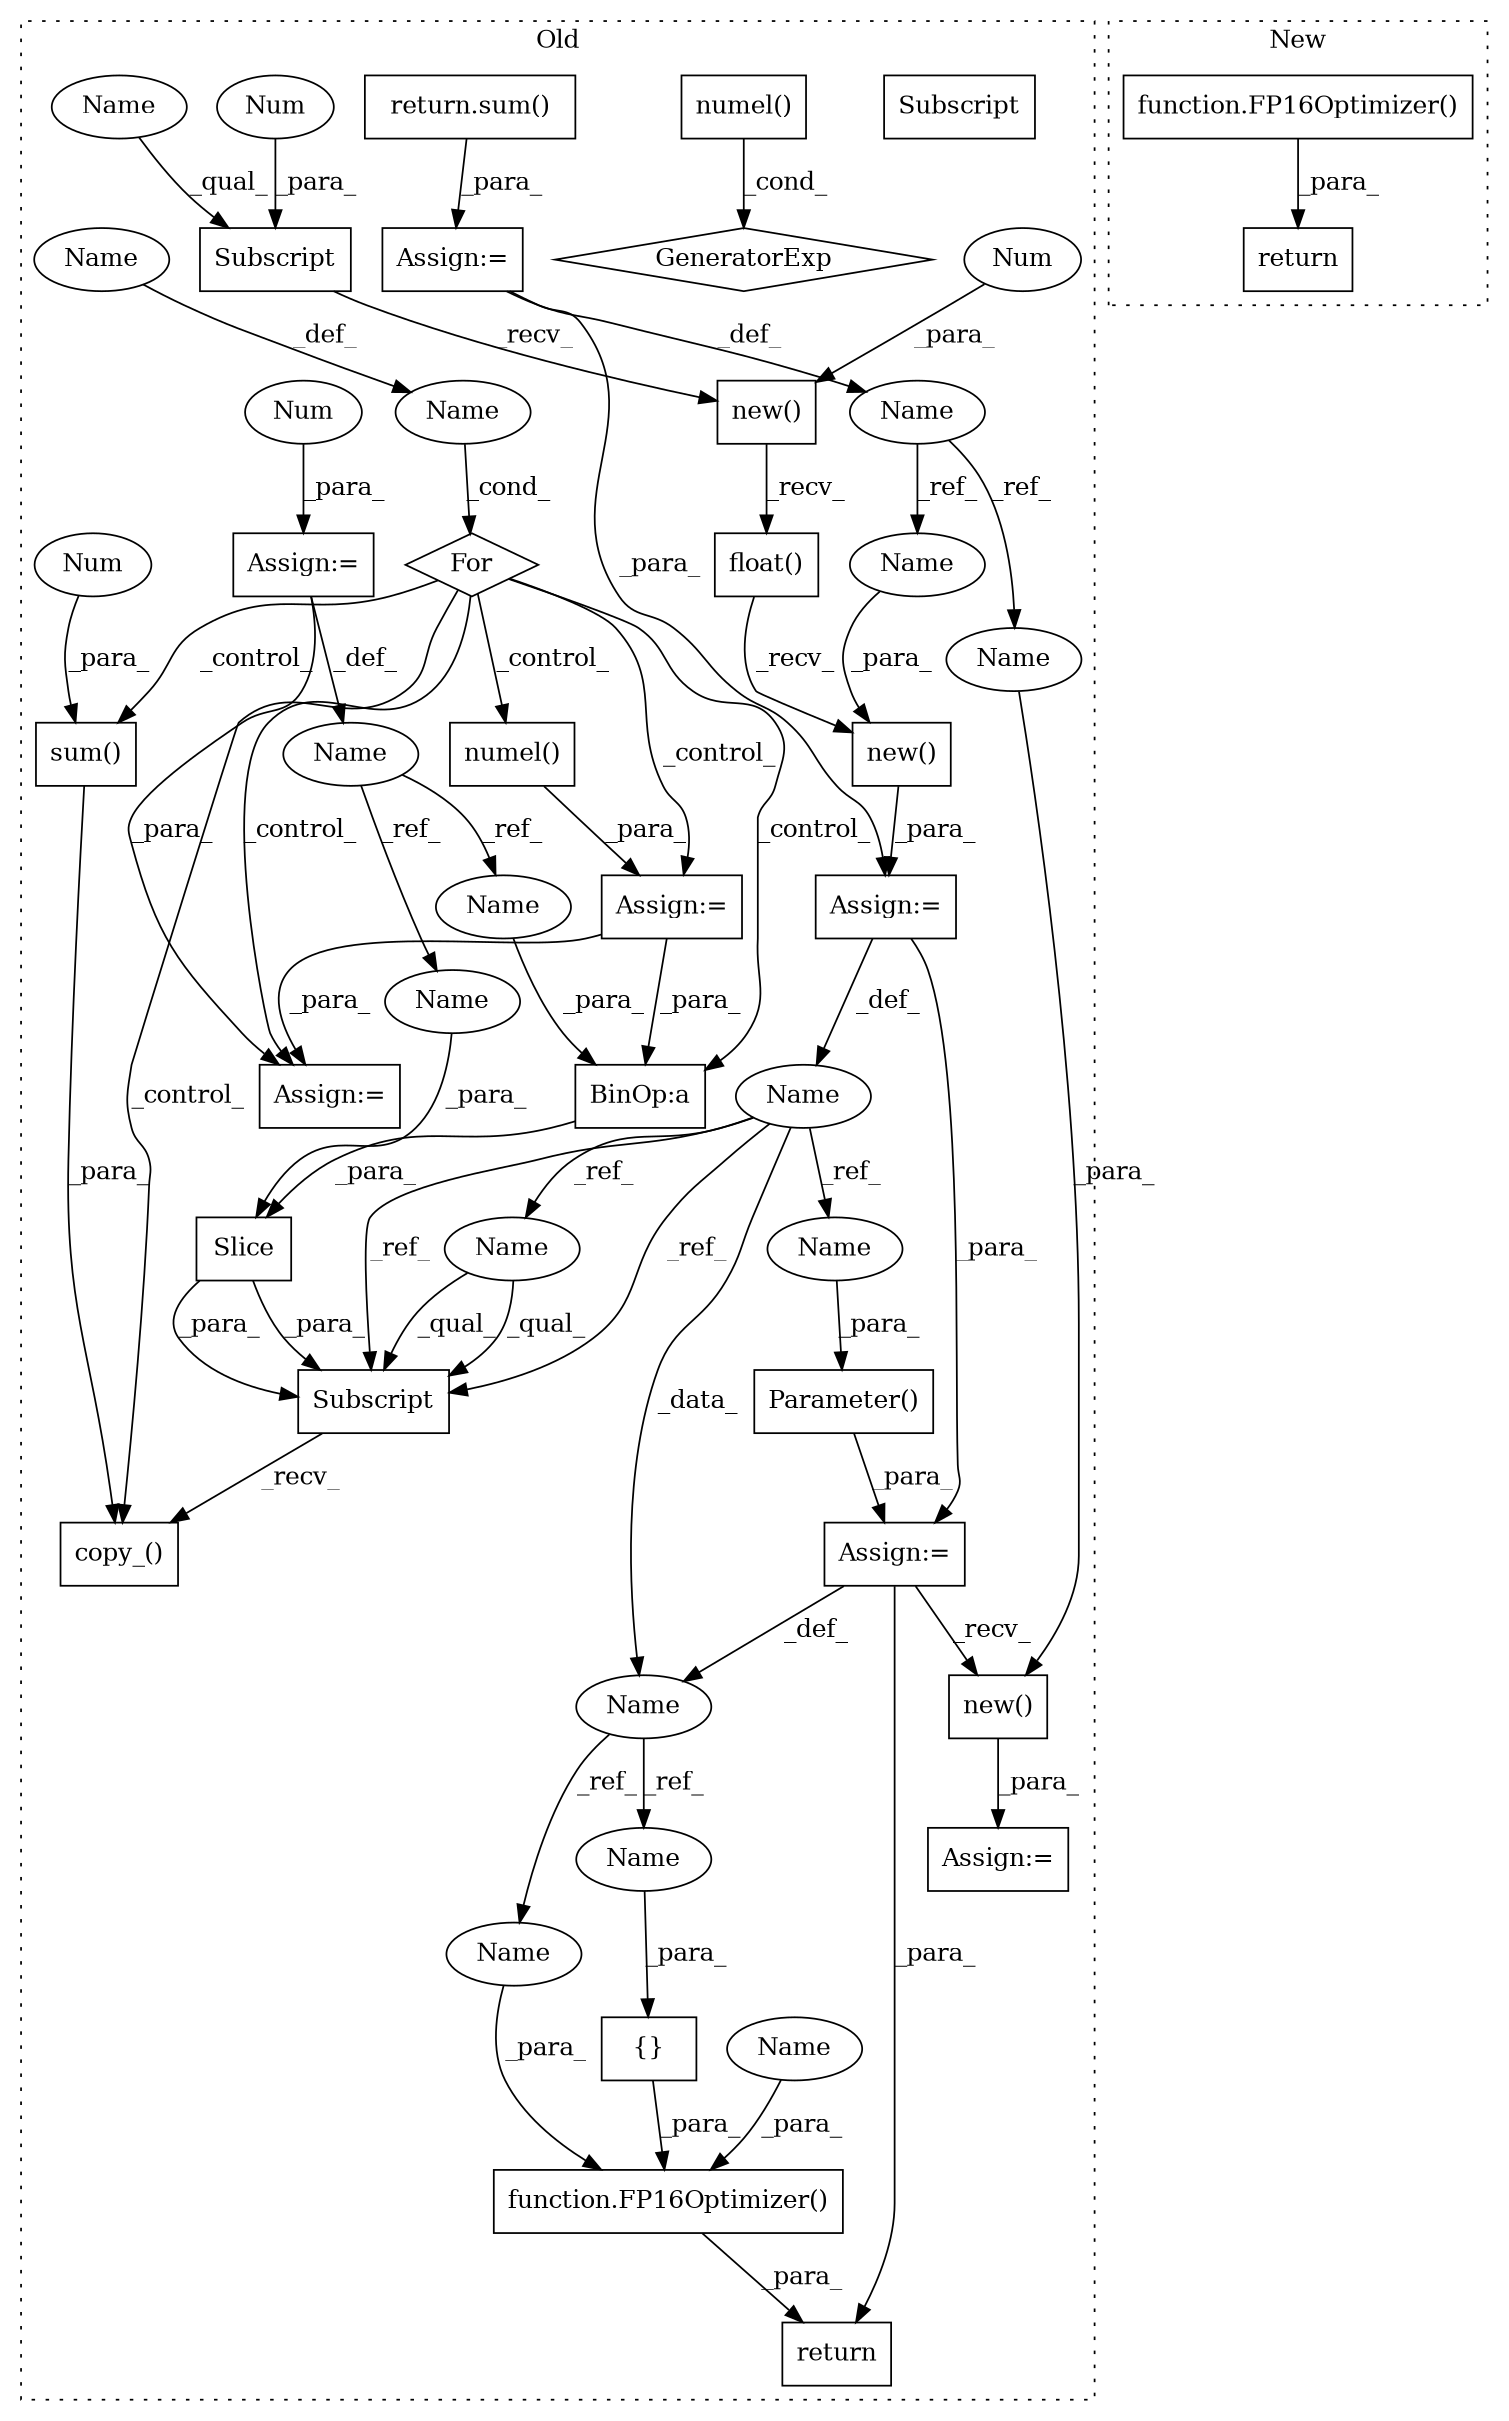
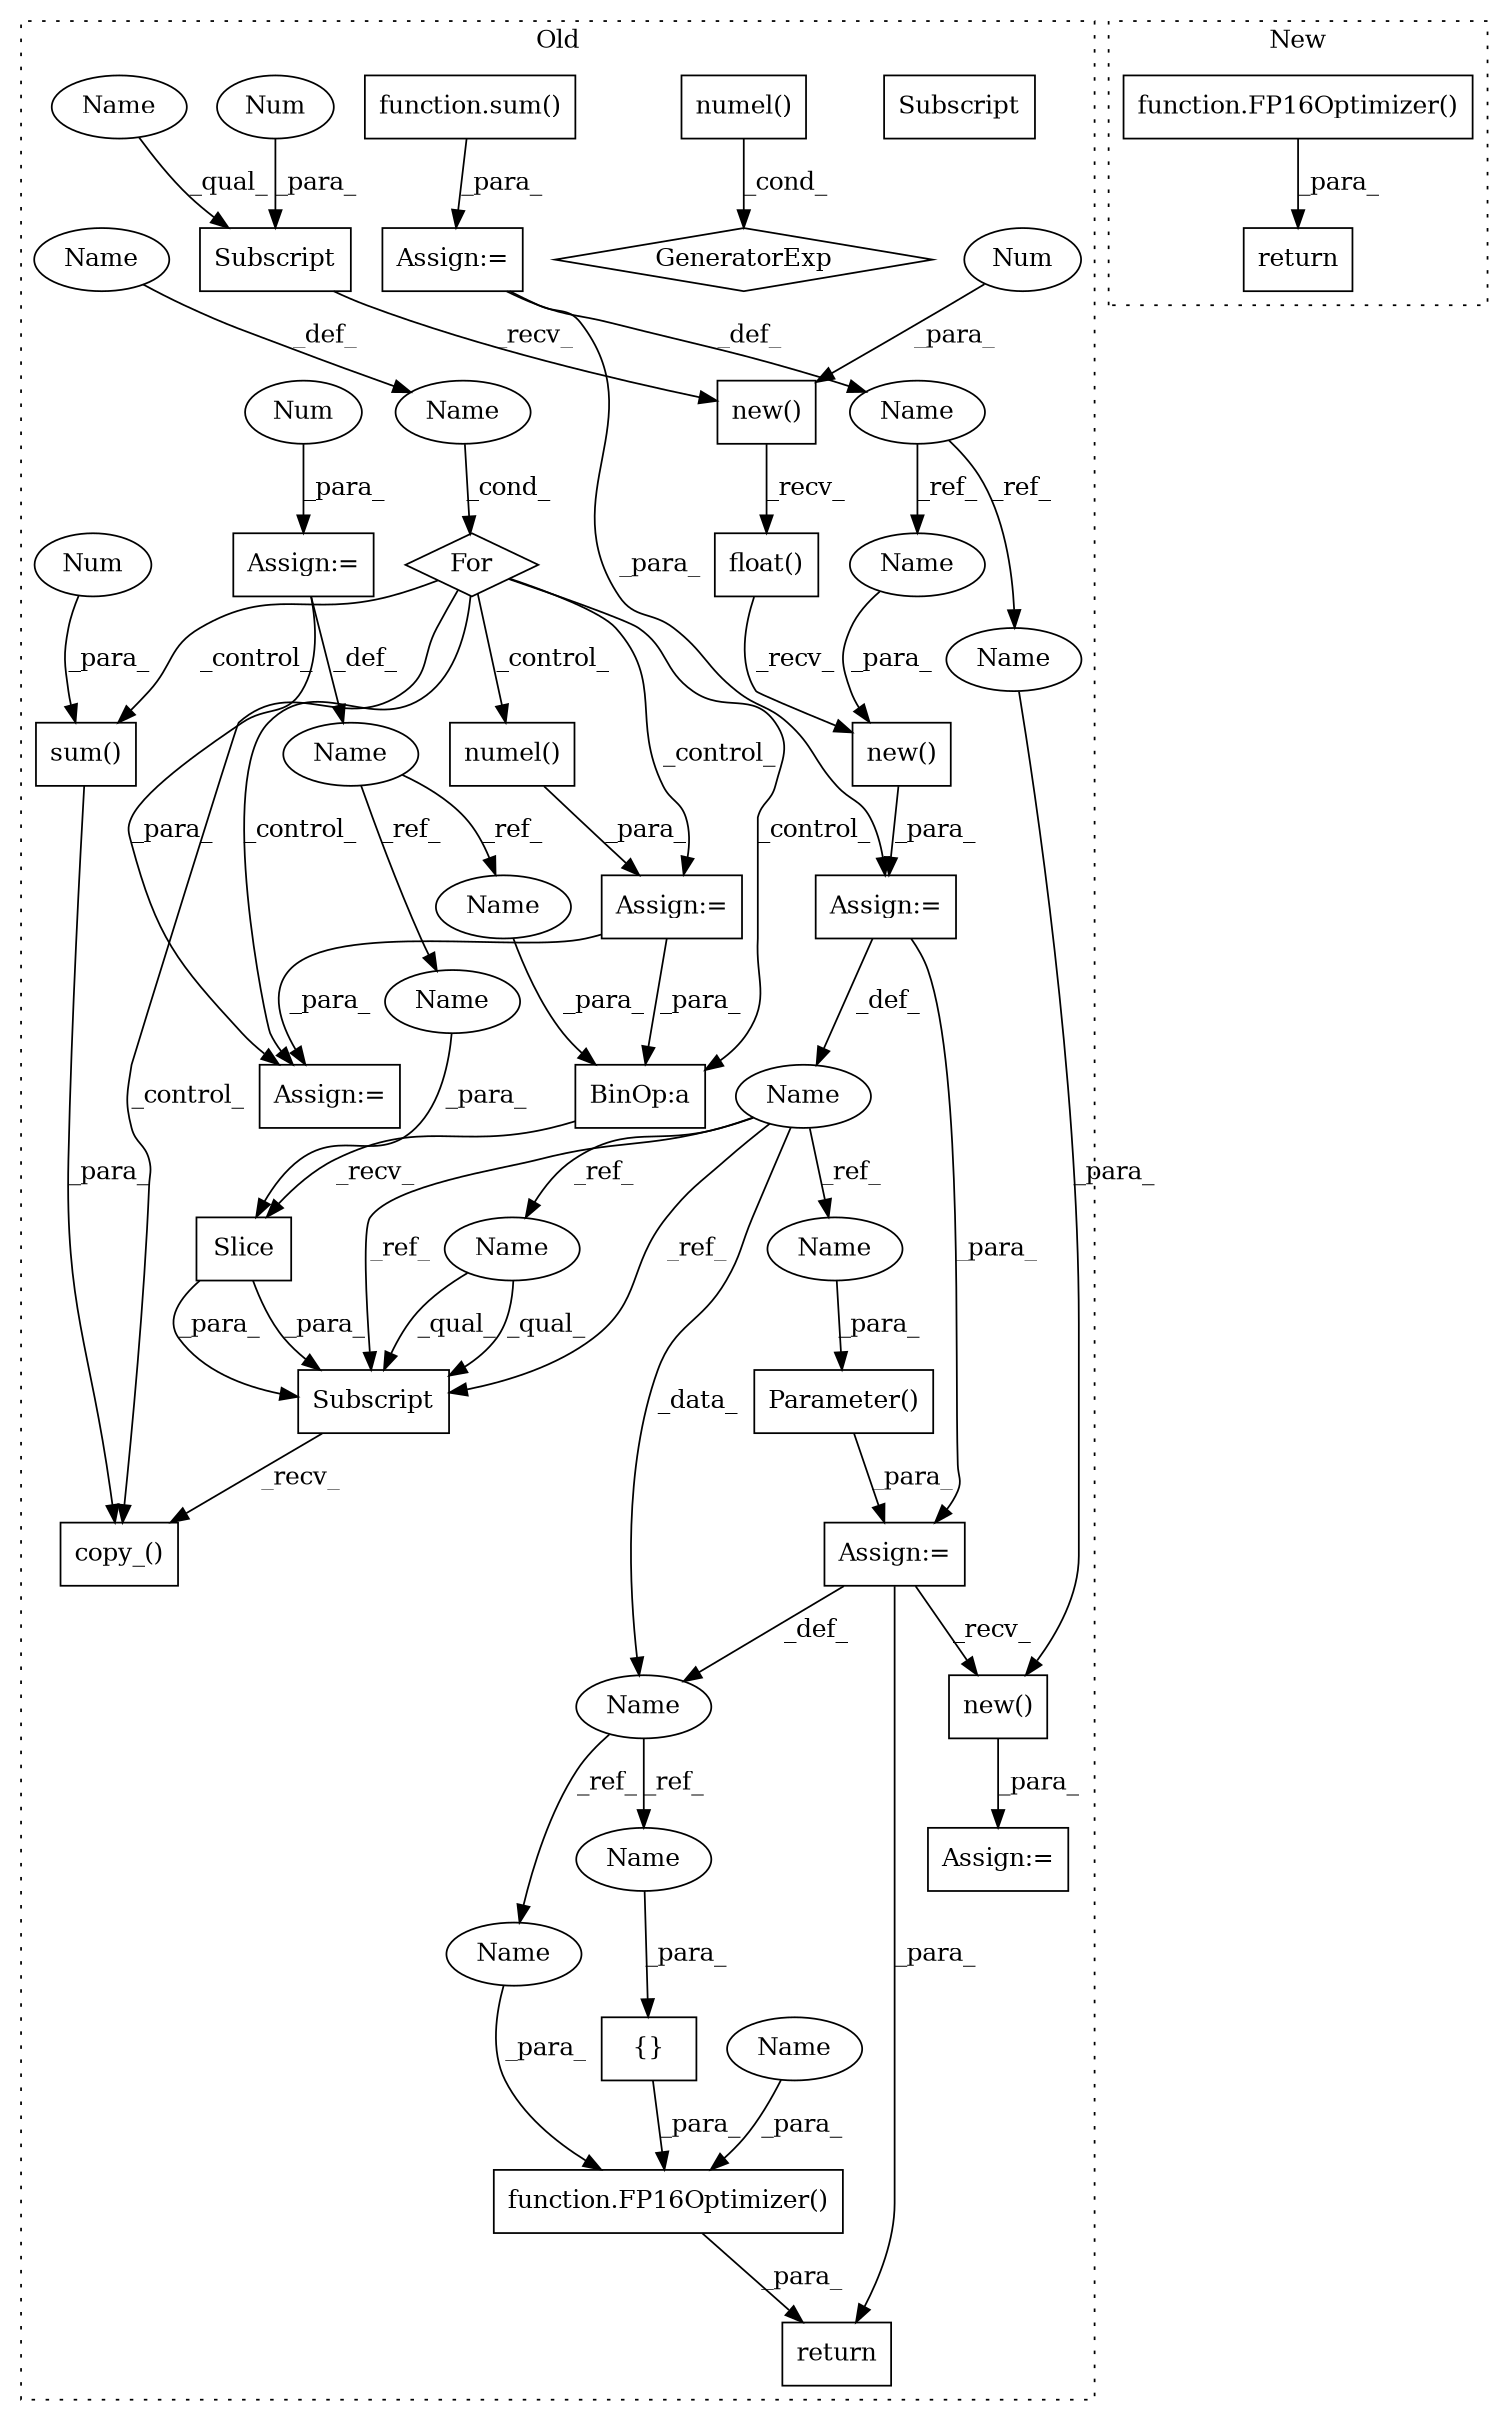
(470, 107) -> (470, 107)
(375, 1173) -> (375, 1173)
